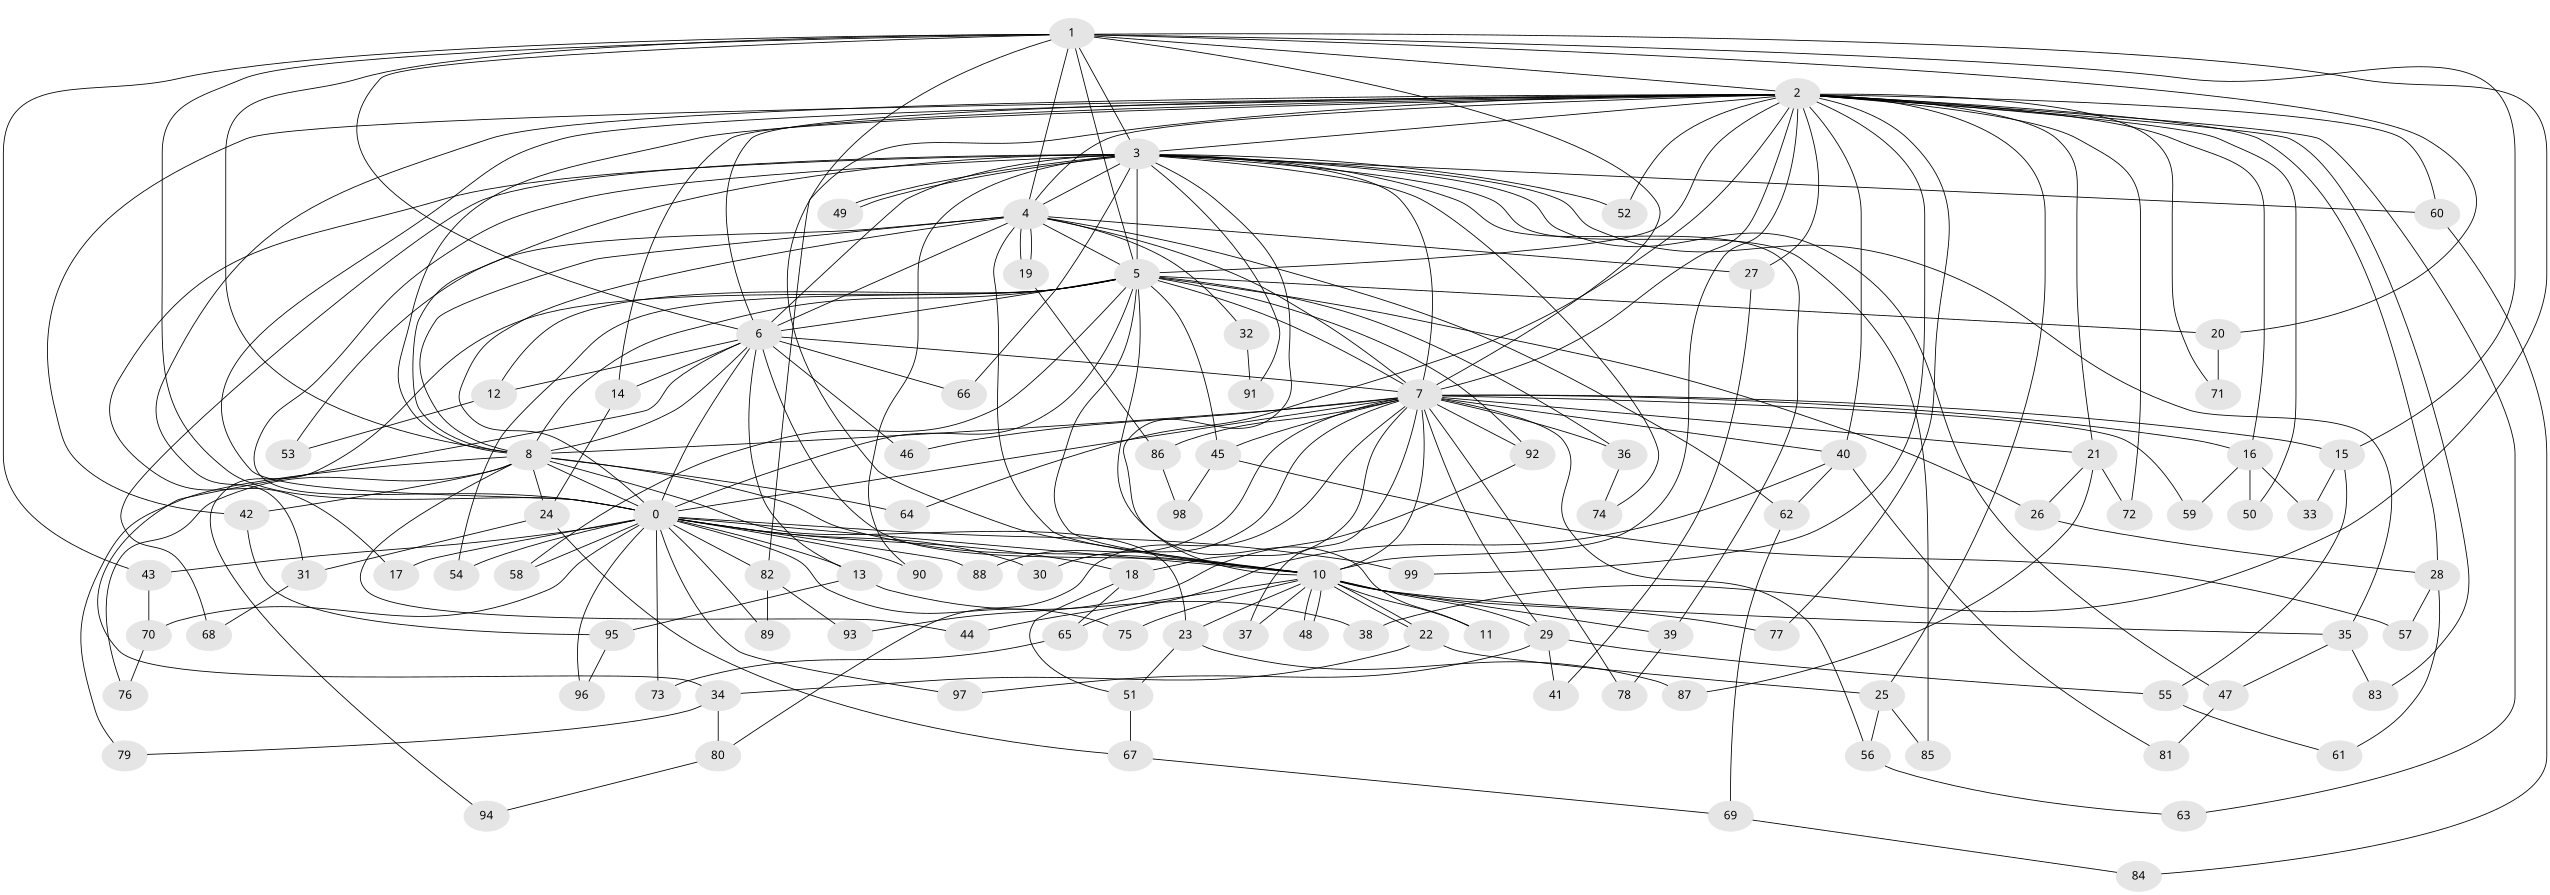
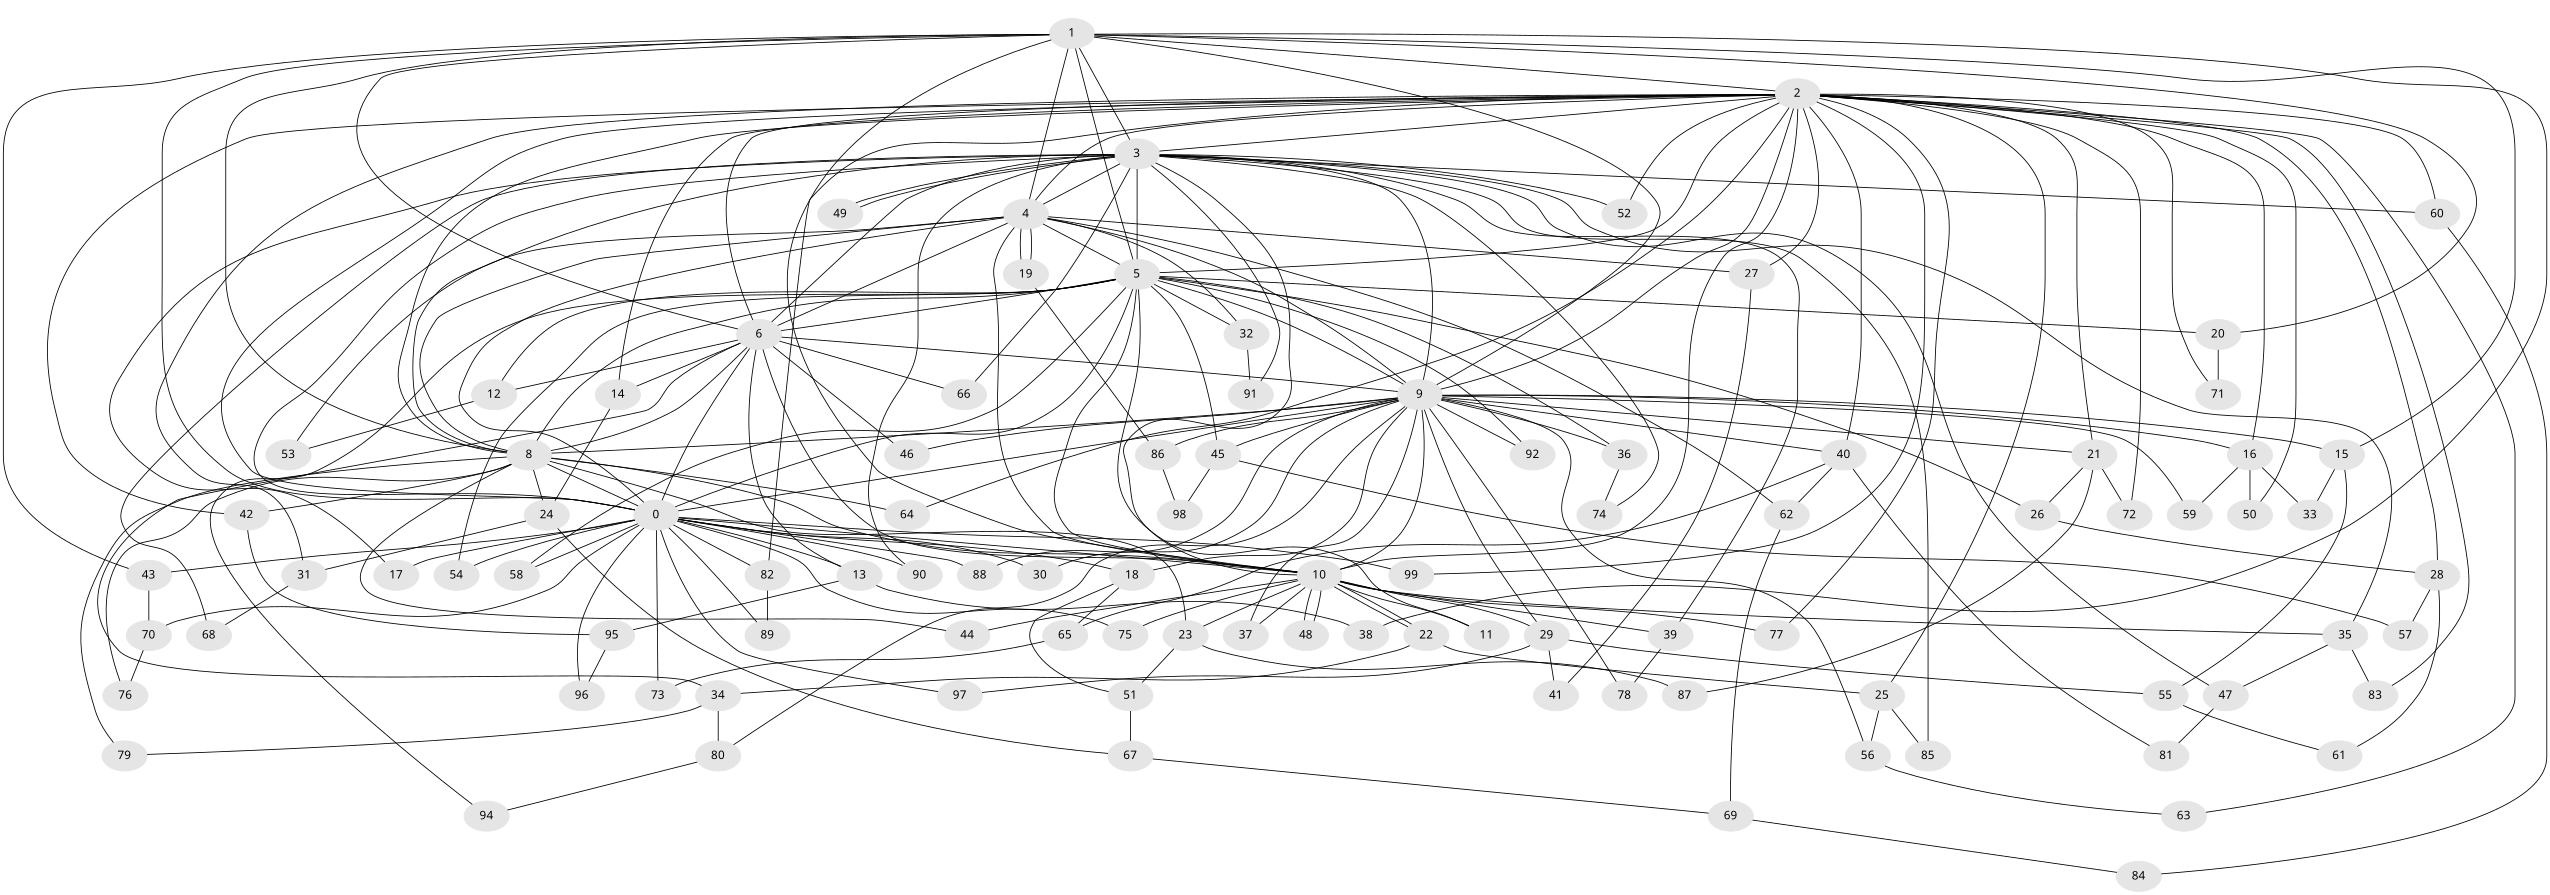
none -> (1192, 304)
(1420, 395) -> (1420, 395)
(850, 636) -> none
